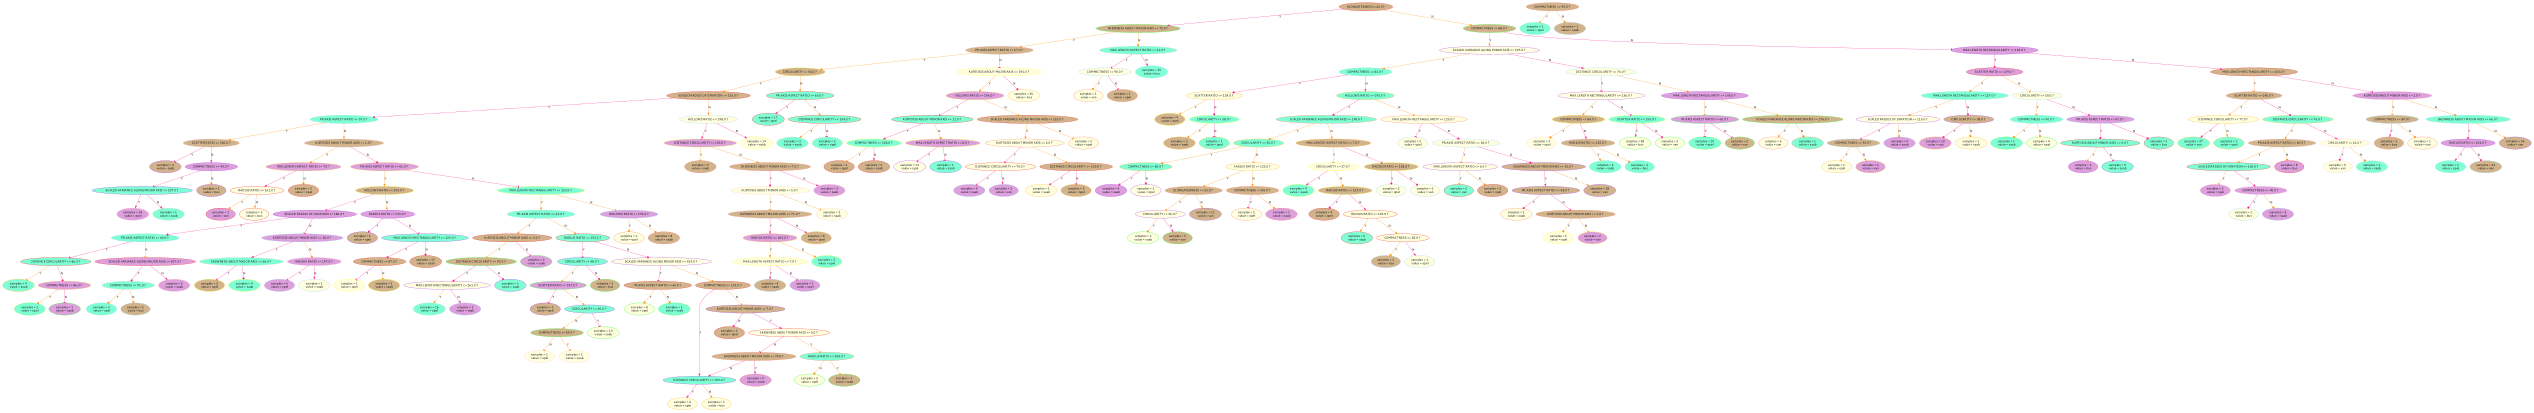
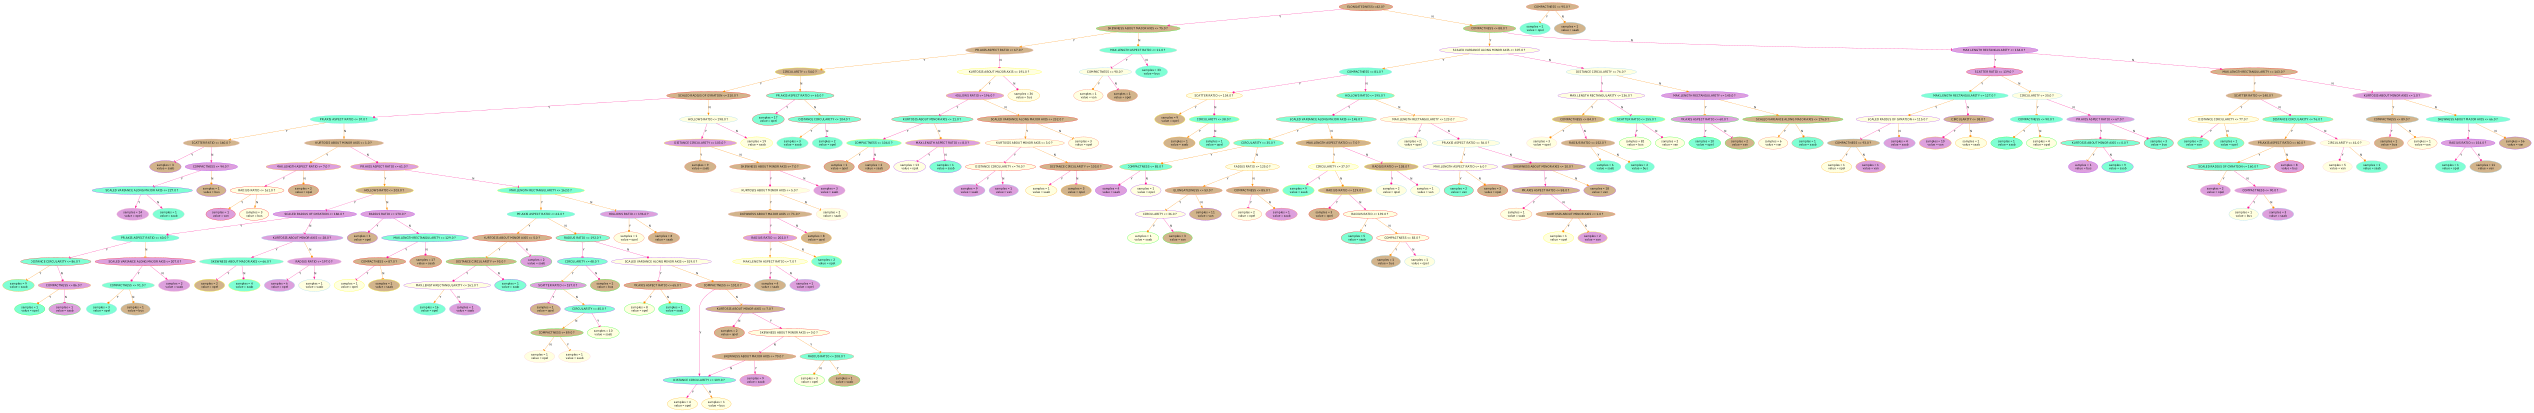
(405, 225) -> (405, 225)
